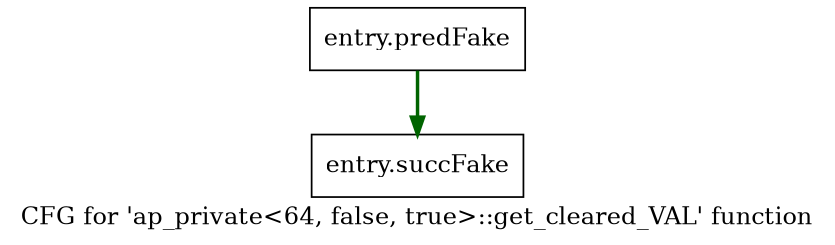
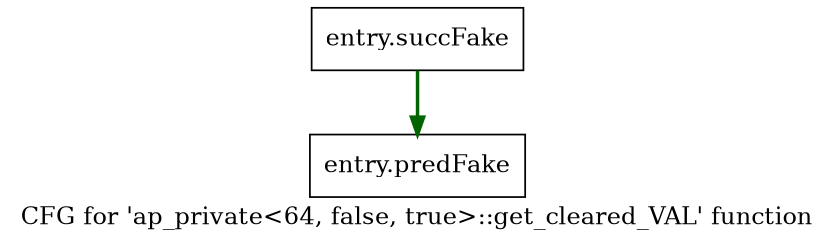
(418, 94) -> (418, 94)
